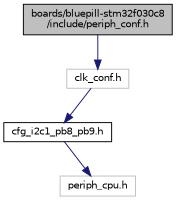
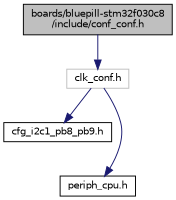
(98, 20) -> (98, 20)
(74, 155) -> (121, 127)
(98, 186) -> (98, 186)
